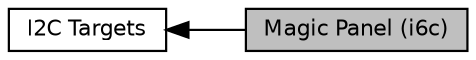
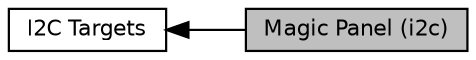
(357, 30) -> (357, 30)
